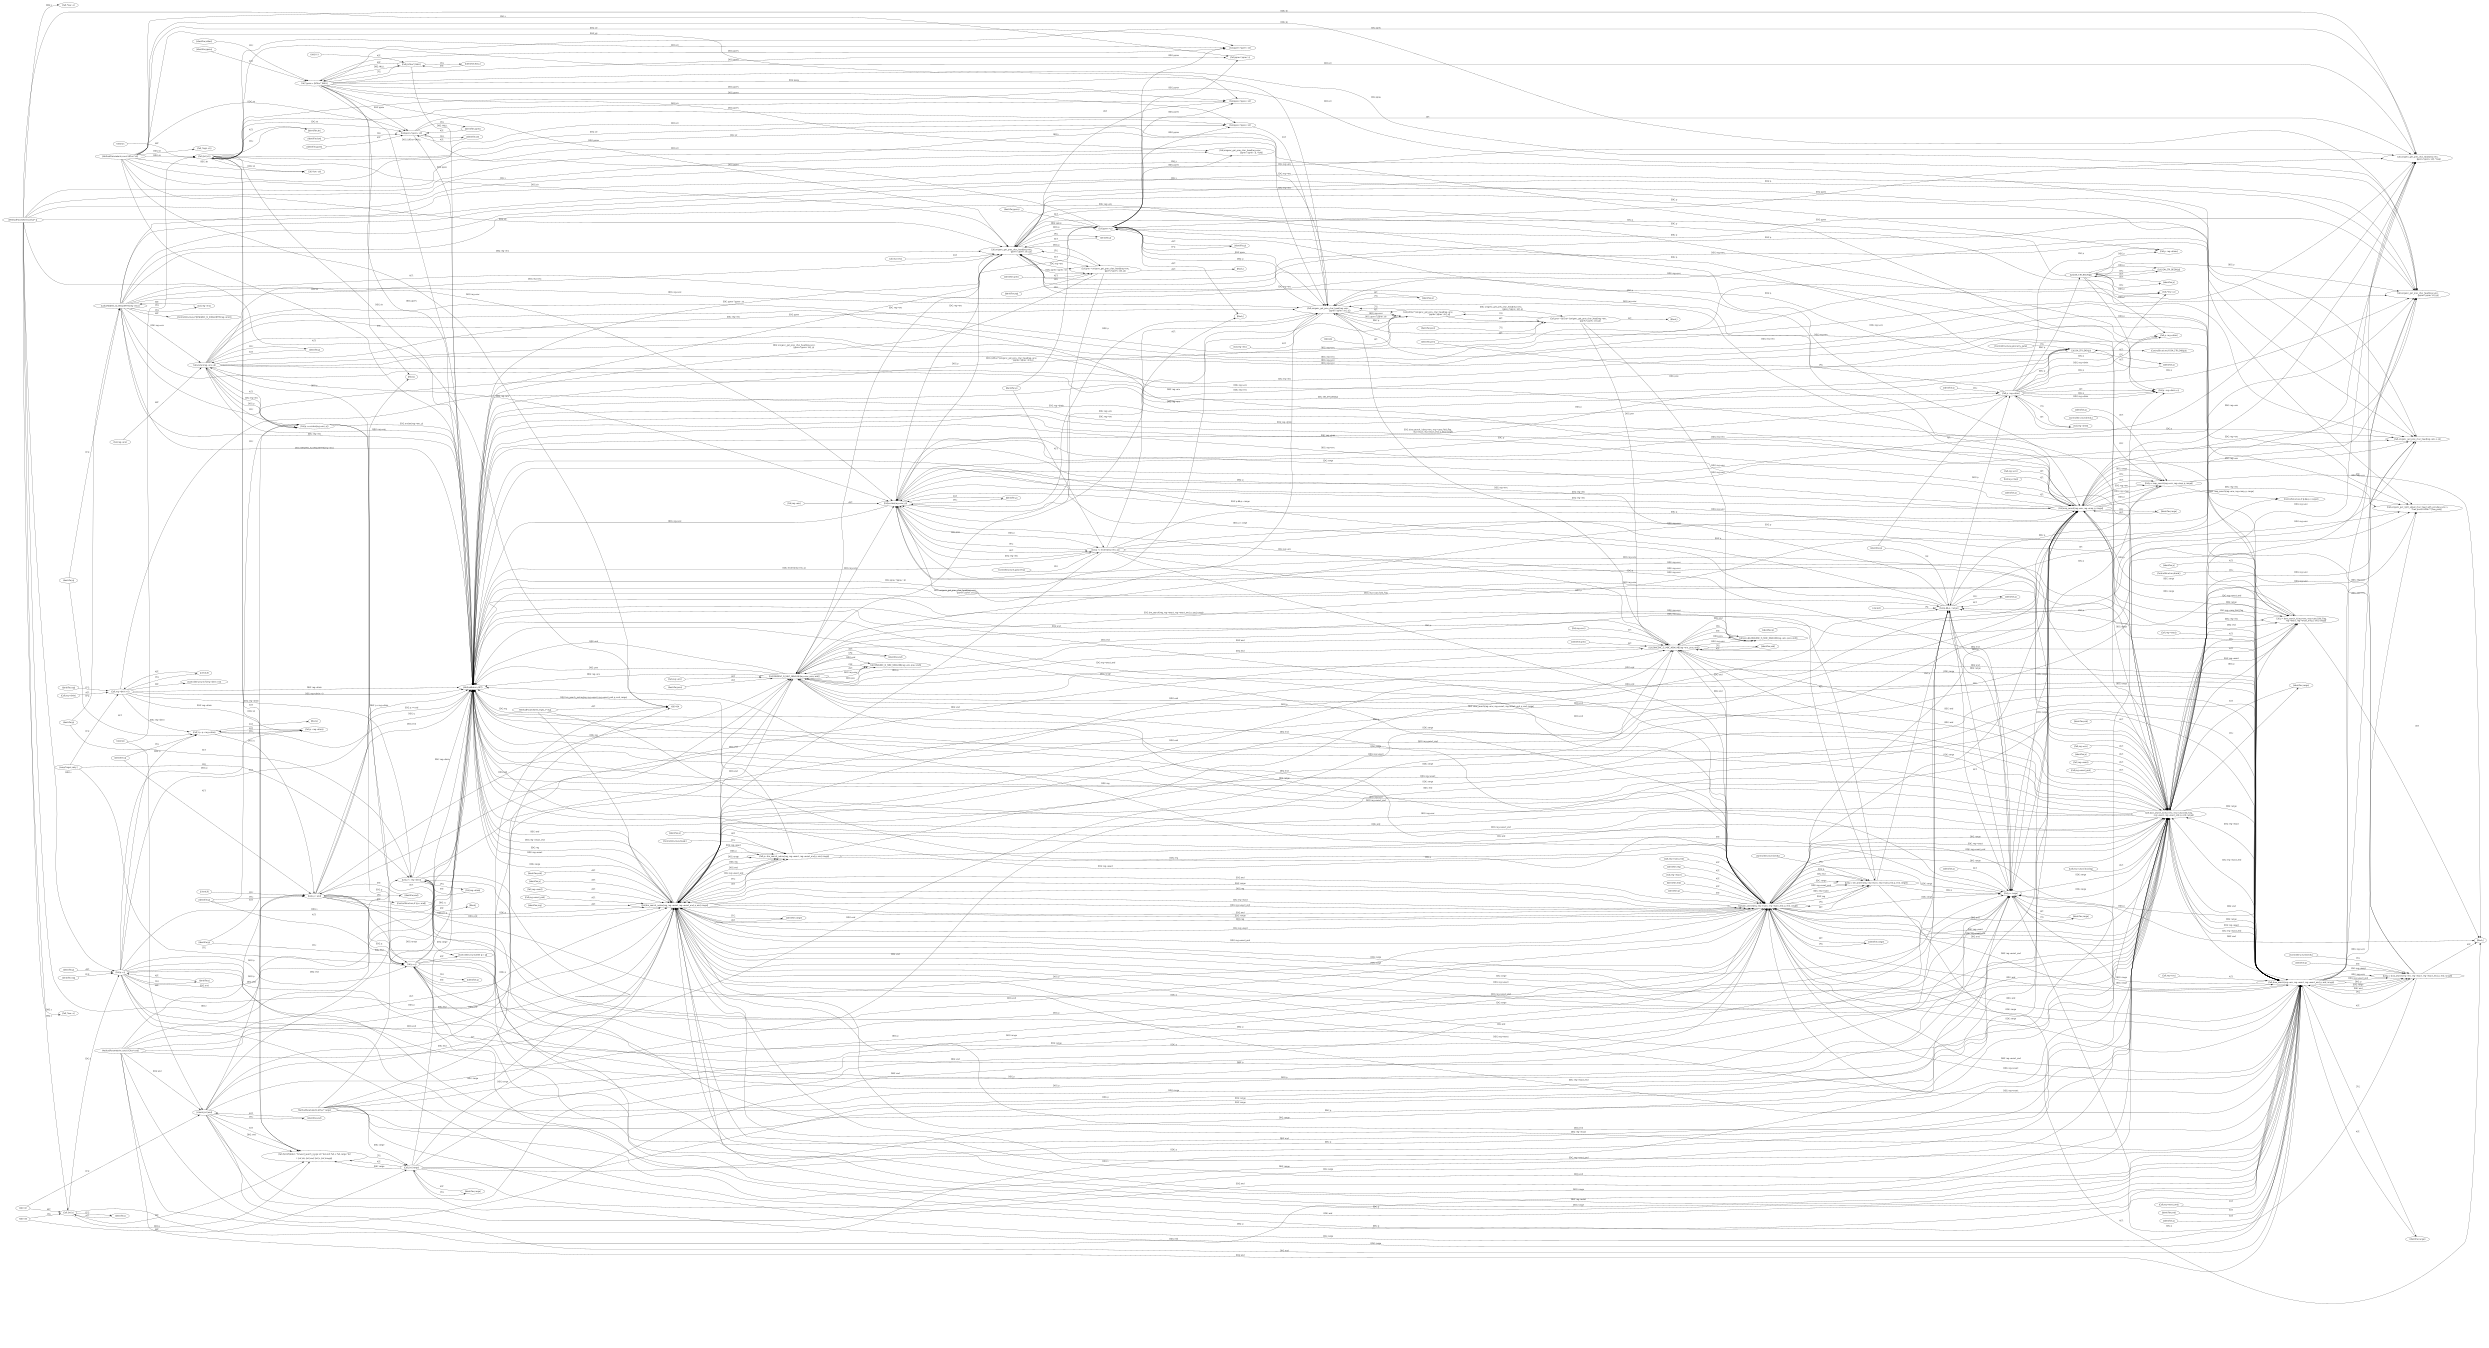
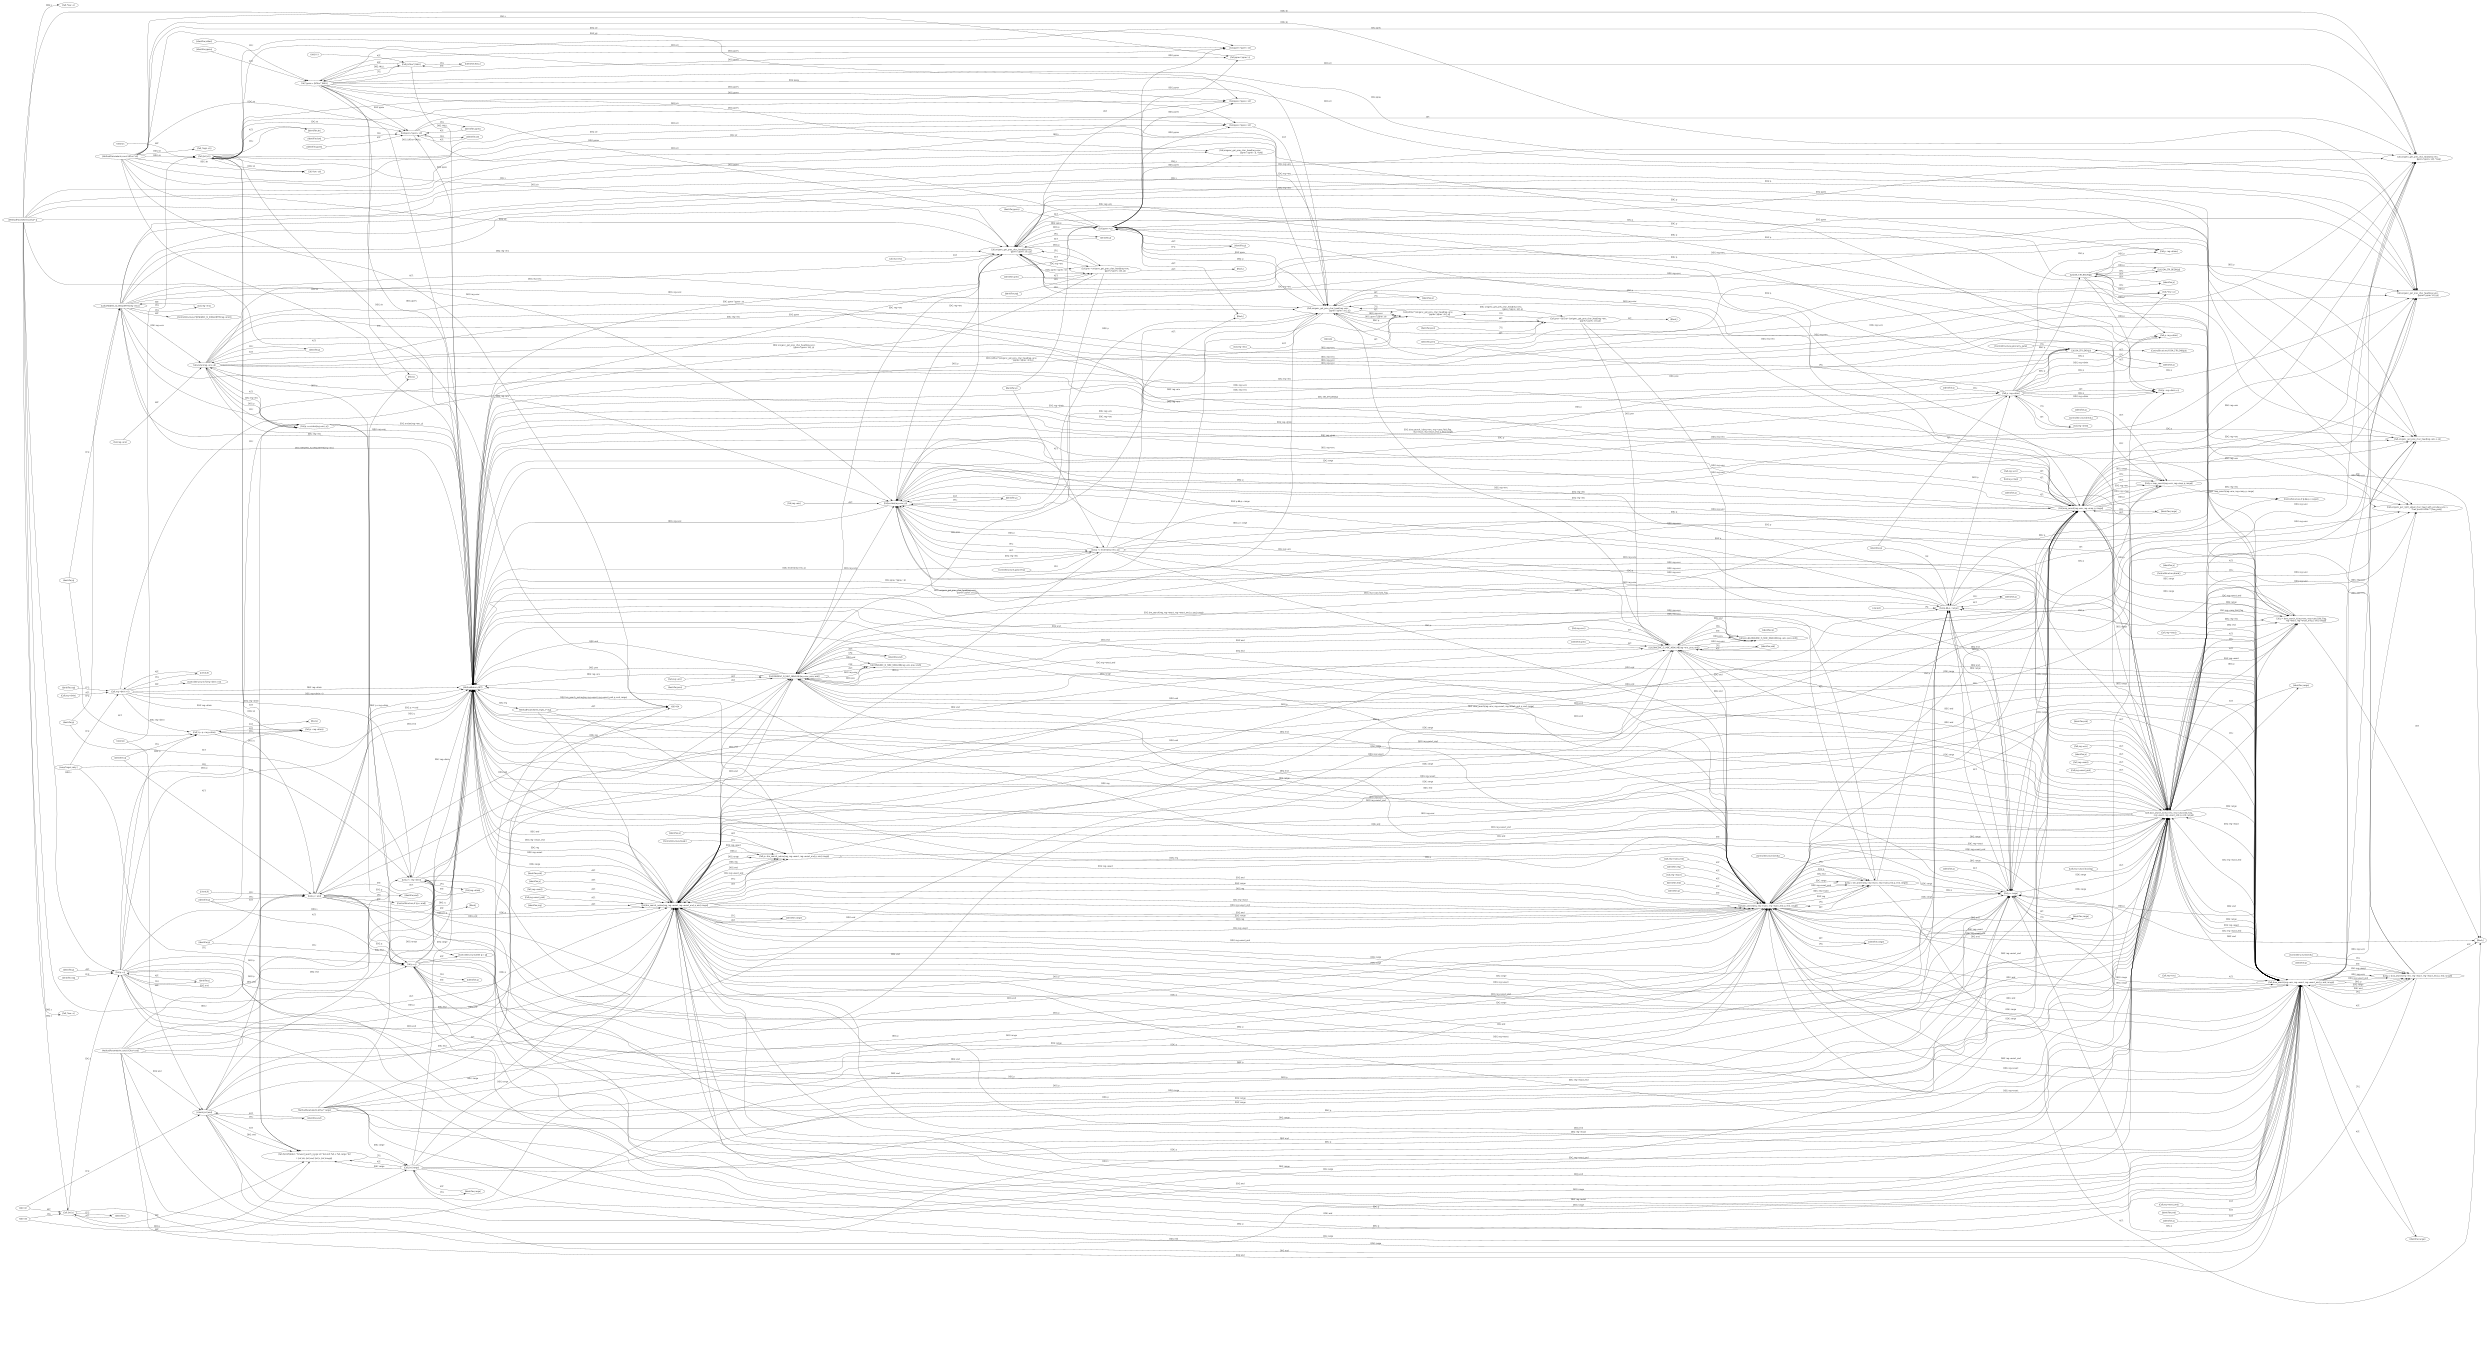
(496, 710) -> (494, 703)
